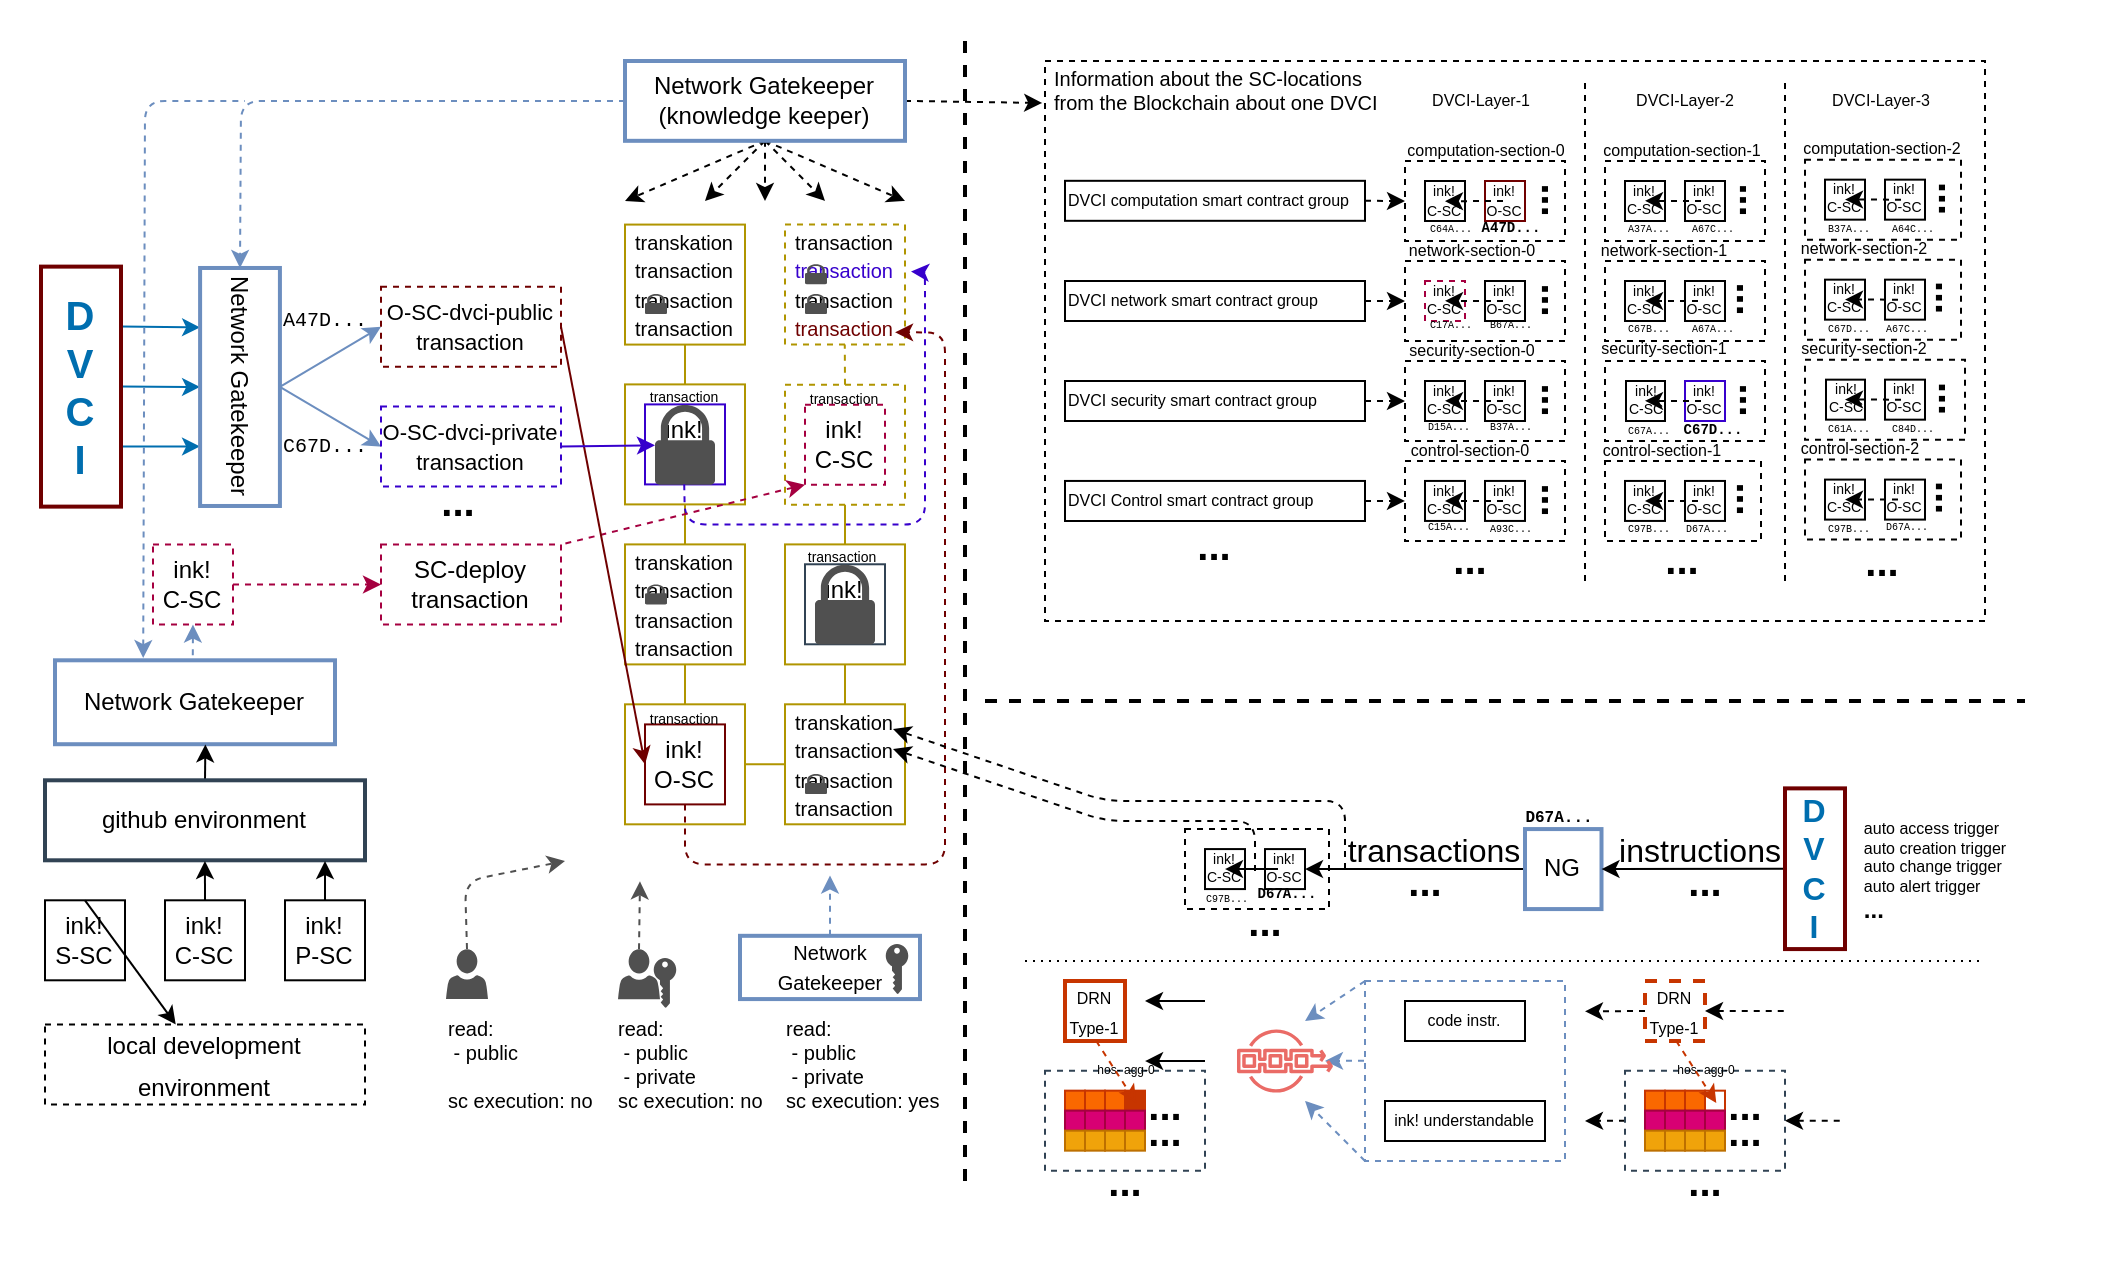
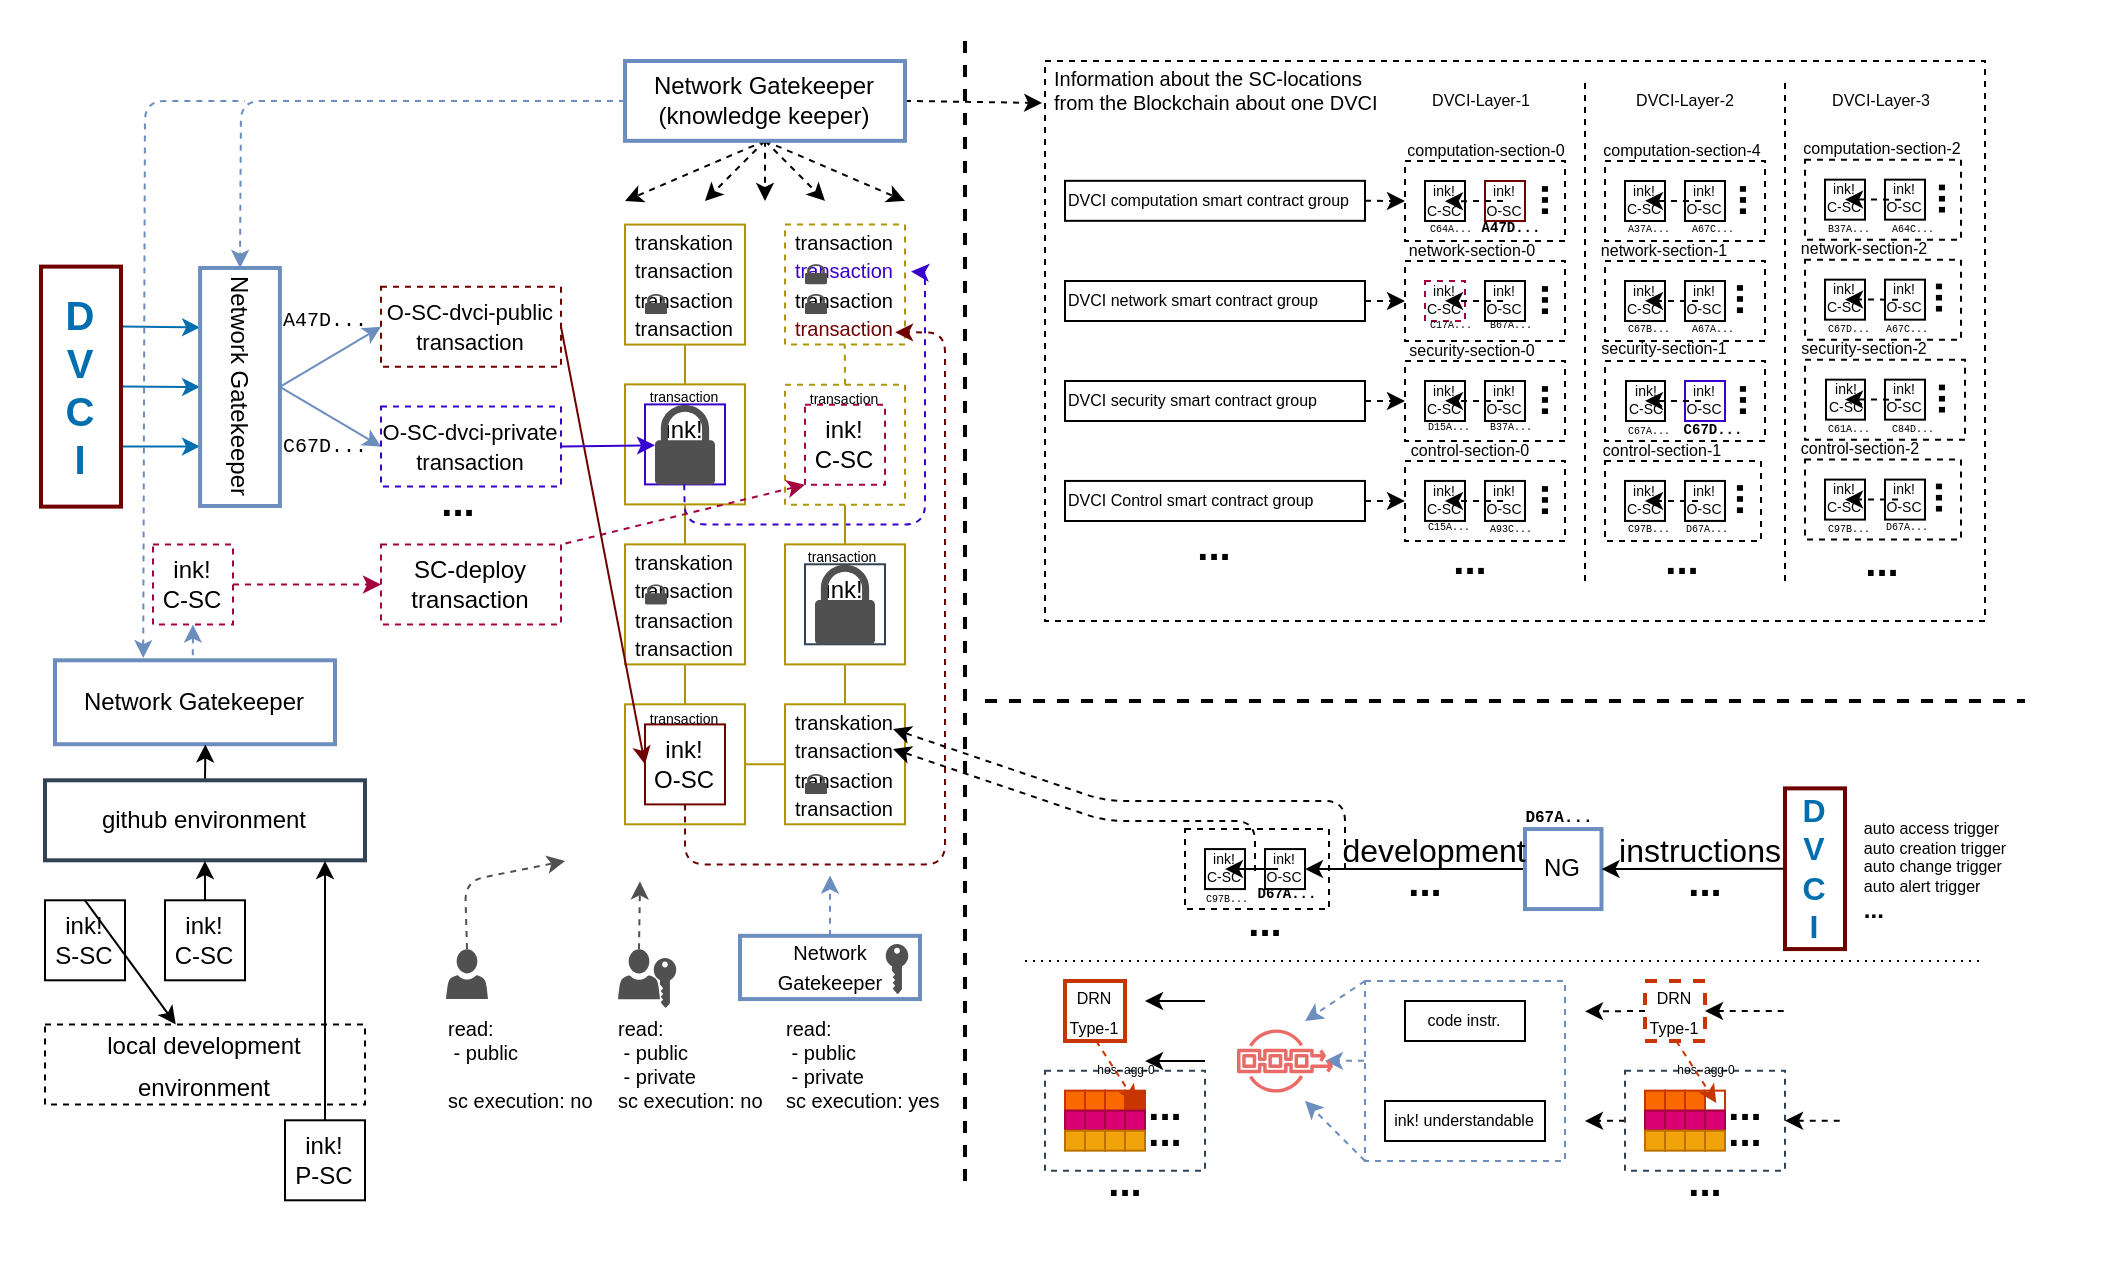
(1683, 141) -> (1683, 141)
(1435, 851) -> (1435, 851)
(325, 940) -> (325, 1160)
